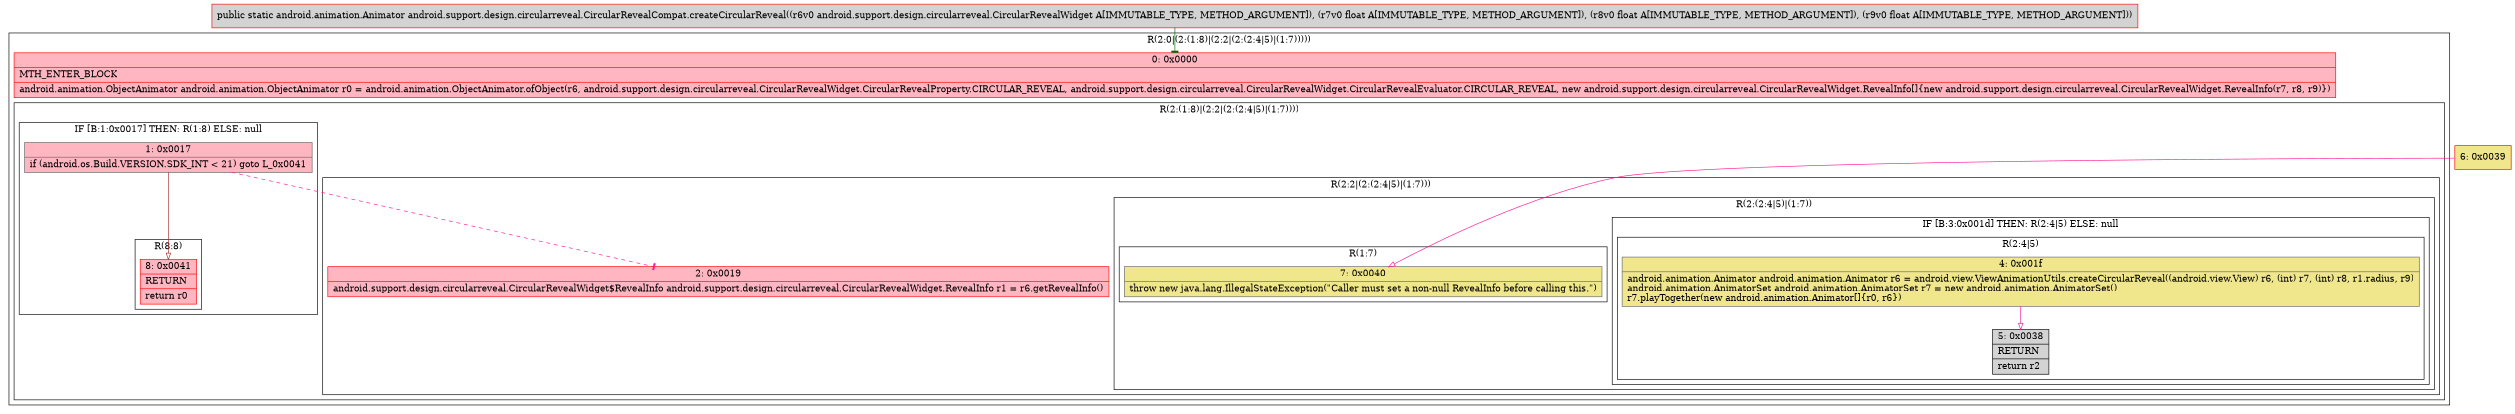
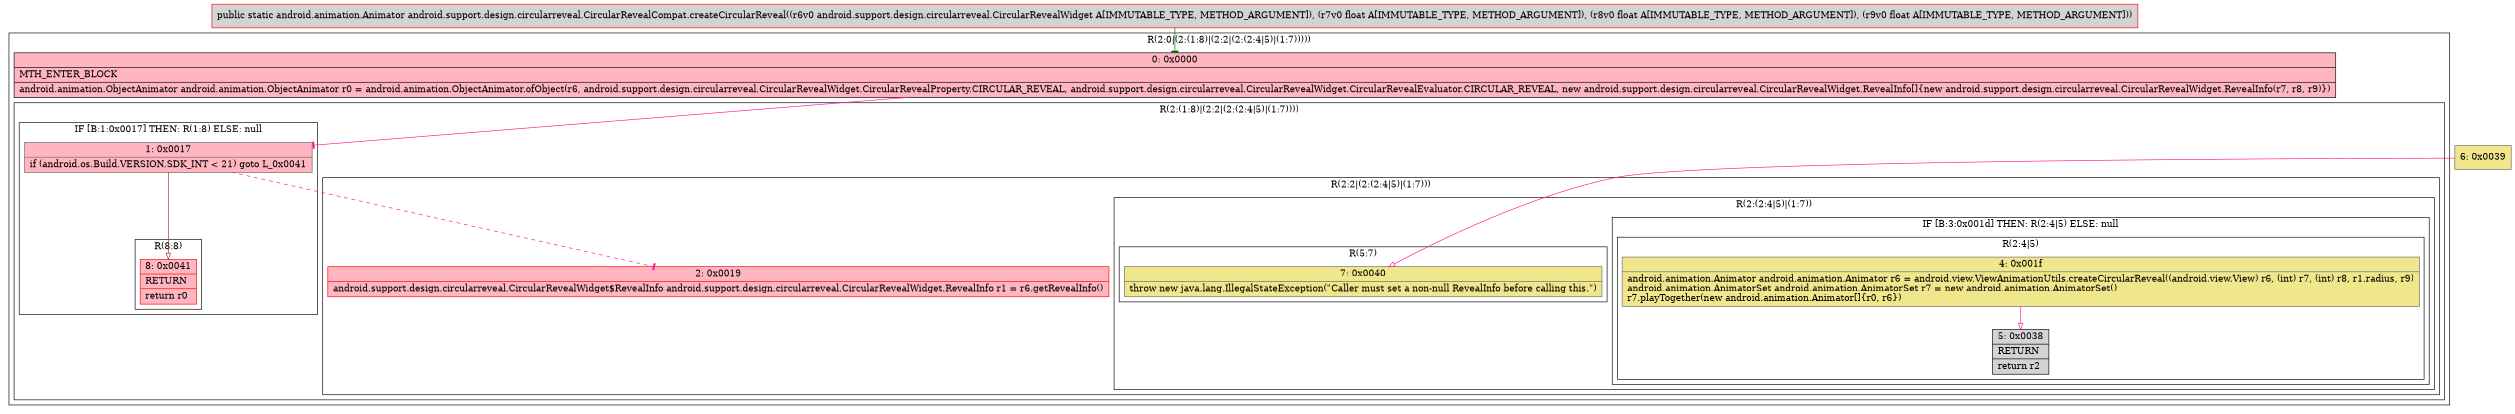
(1175, 75) -> (1175, 75)
none -> (612, 121)
(2483, 158) -> (2483, 158)
(1363, 254) -> (1363, 254)
